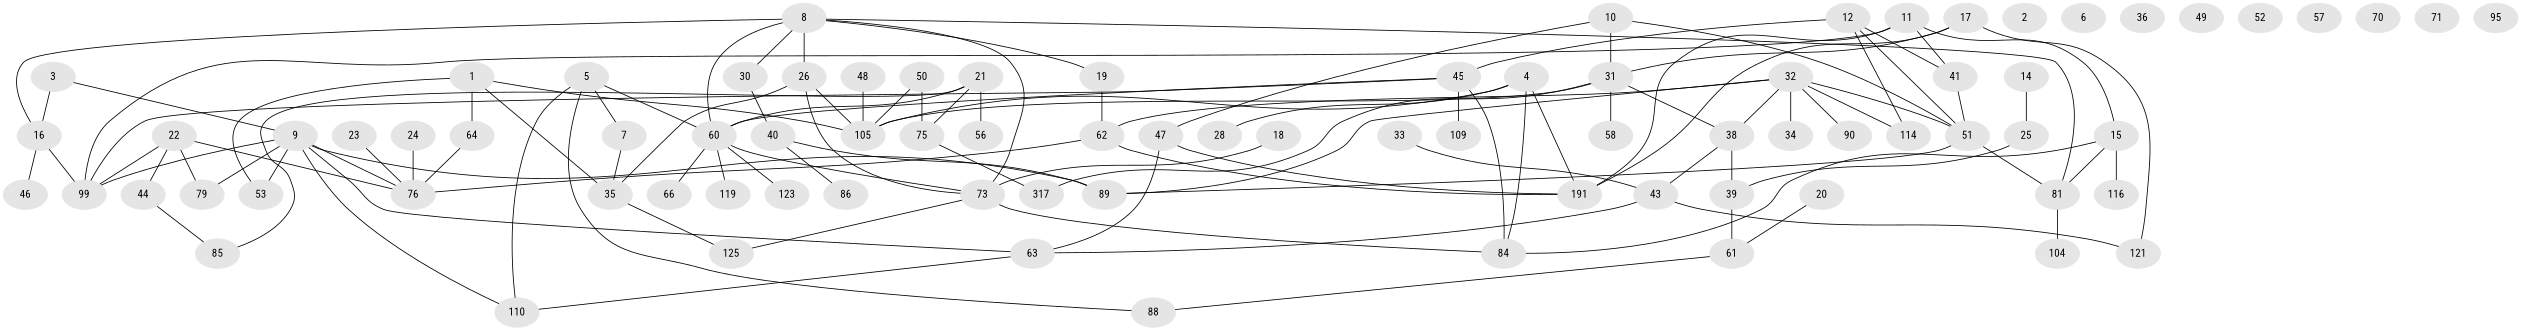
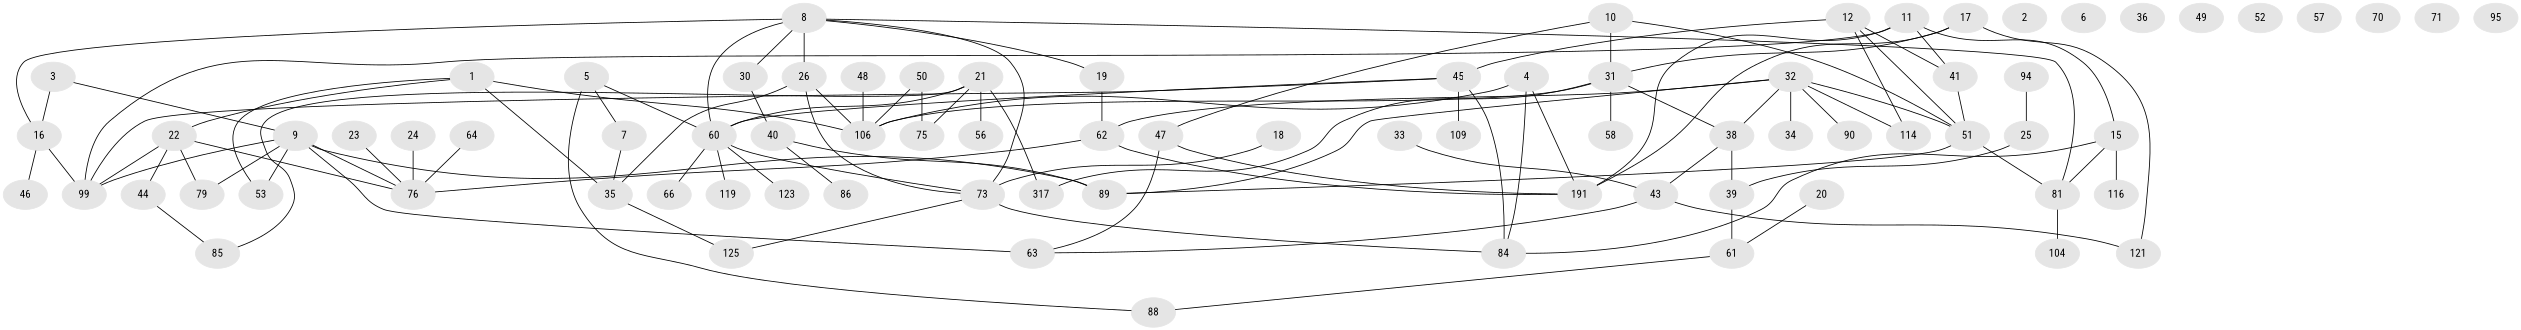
(2026, 77) -> (2026, 77)
(472, 107) -> (320, 97)
(863, 136) -> (863, 136)
(1220, 136) -> none
(982, 165) -> (1020, 140)
(517, 312) -> none
